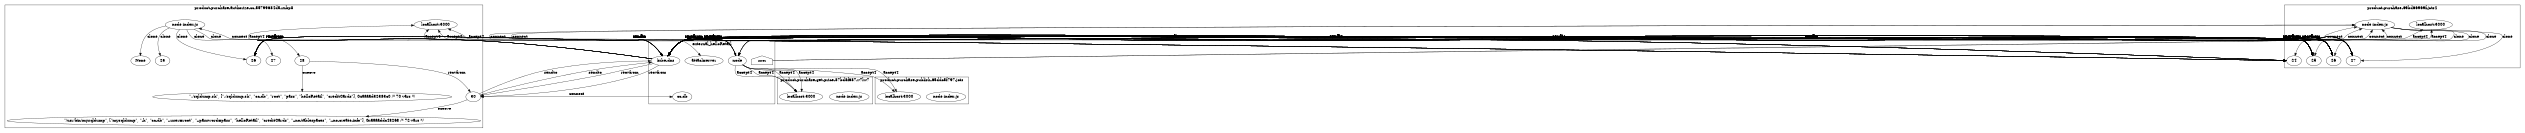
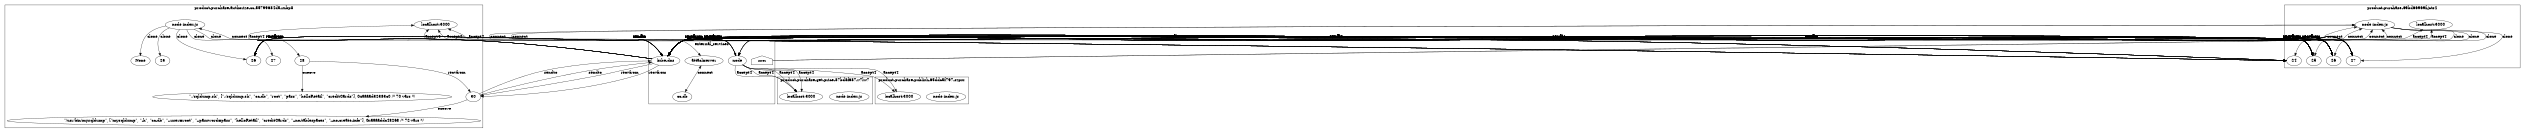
(712, 44) -> (712, 44)
(922, 80) -> (922, 80)
(577, 97) -> (693, 79)
